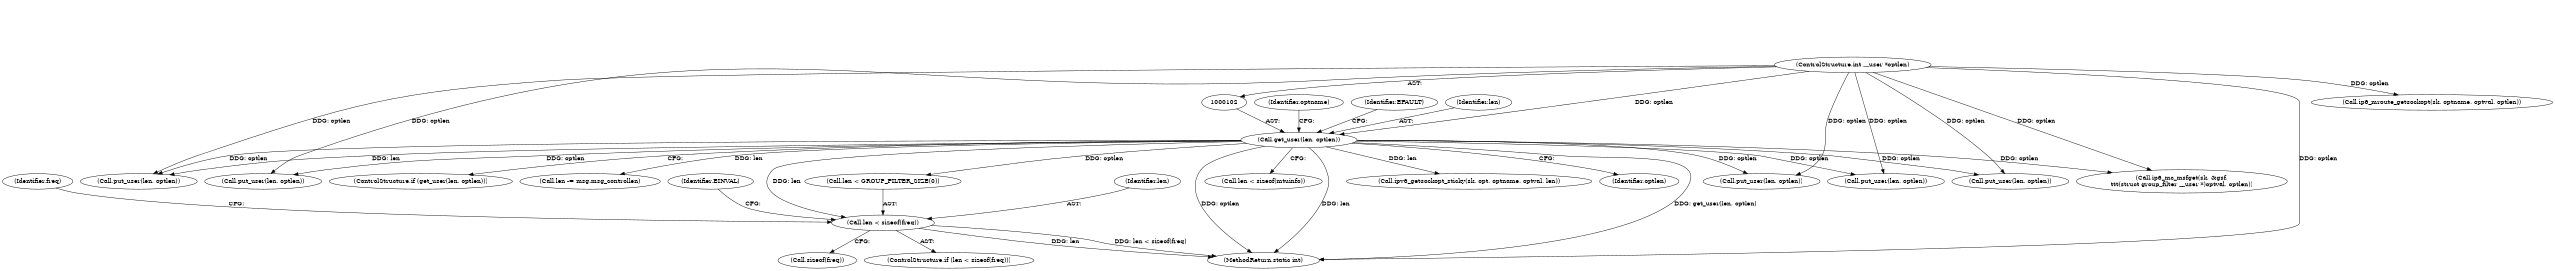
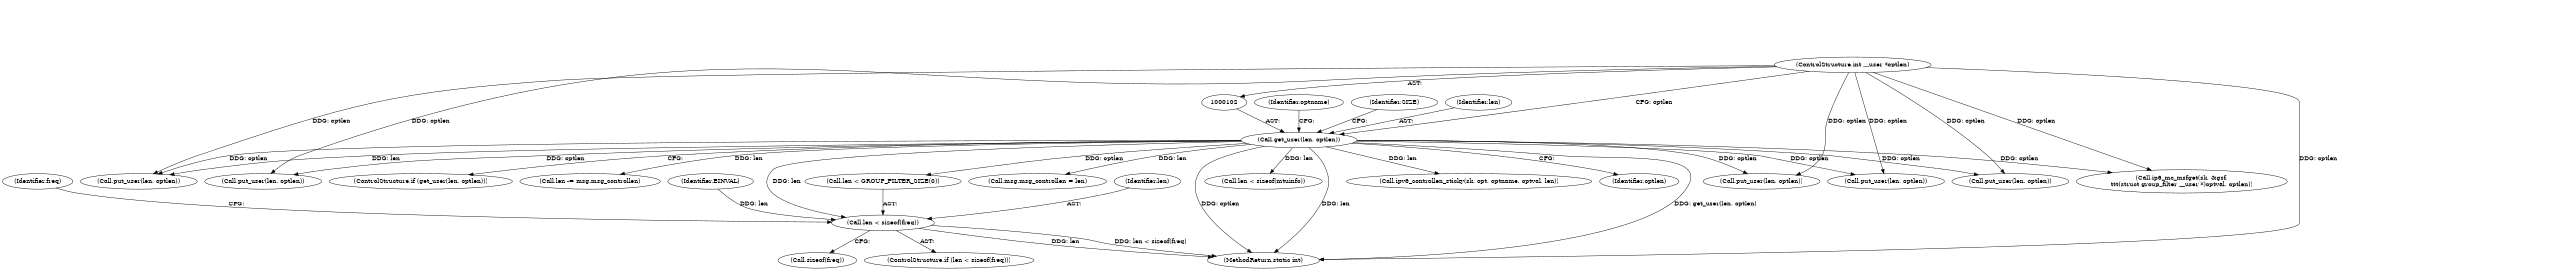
(1394, 102) -> (1394, 102)
(1654, 102) -> (1654, 102)
(2432, 102) -> none
(1299, 159) -> (1299, 159)
none -> (1038, 181)
(1469, 181) -> (1469, 181)
(754, 204) -> (754, 204)
